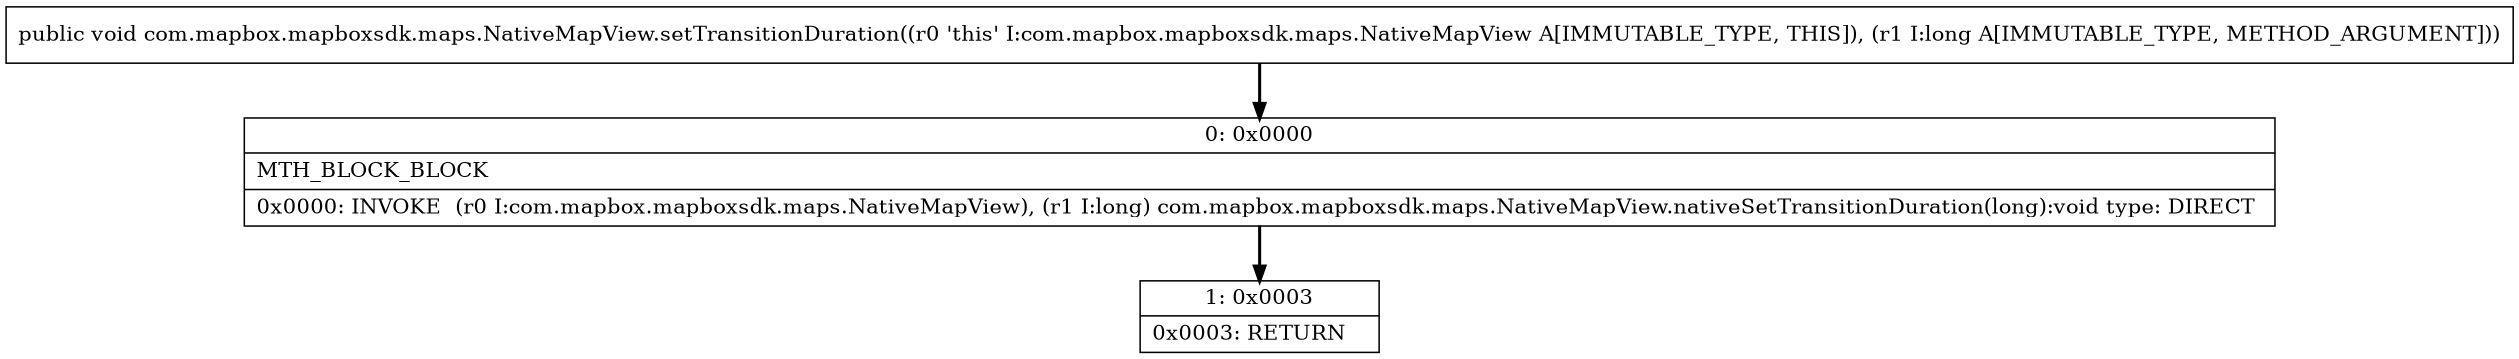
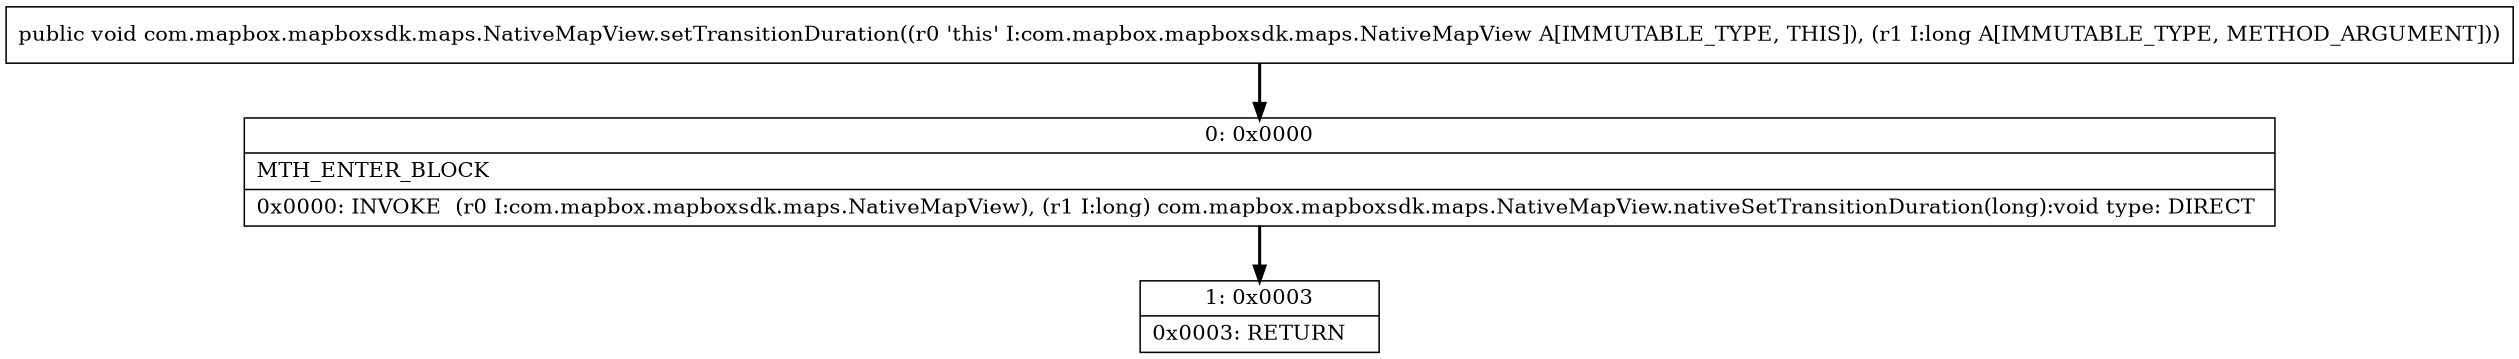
(373, 170) -> (374, 170)
